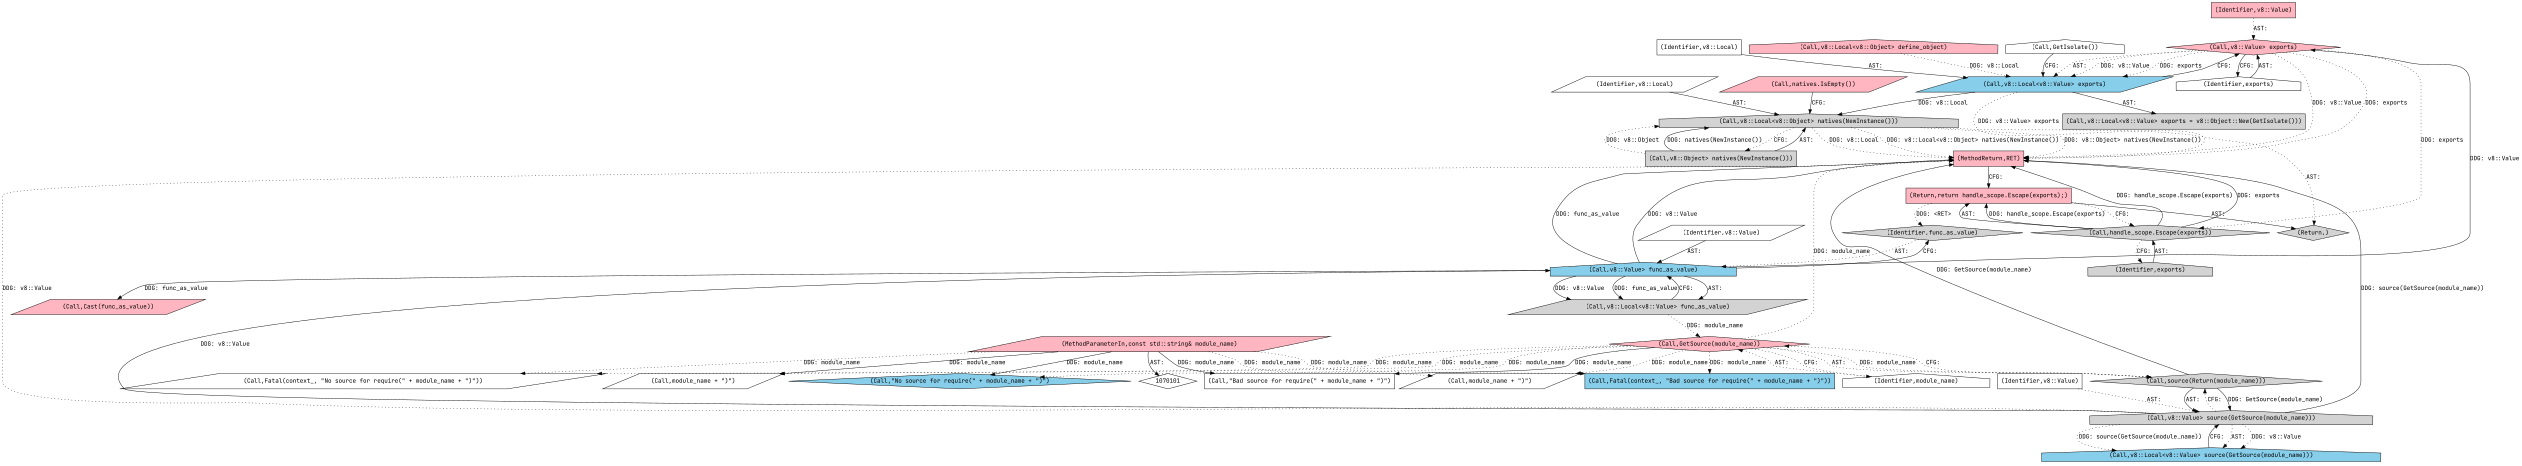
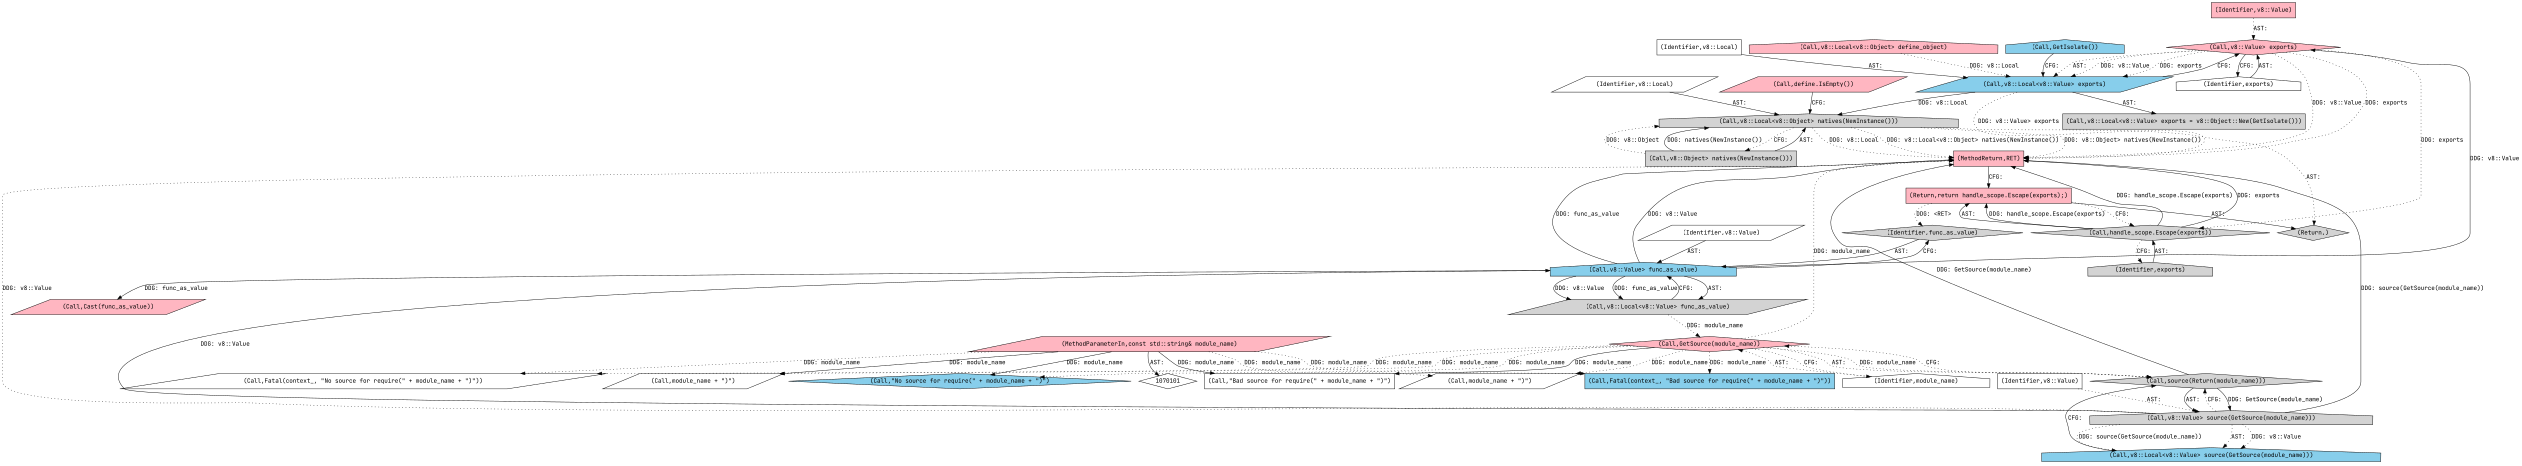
(2065, 47) -> (2065, 47)
(1813, 84) -> (1813, 84)
(1824, 261) -> (1824, 261)
(2209, 436) -> (2074, 406)
